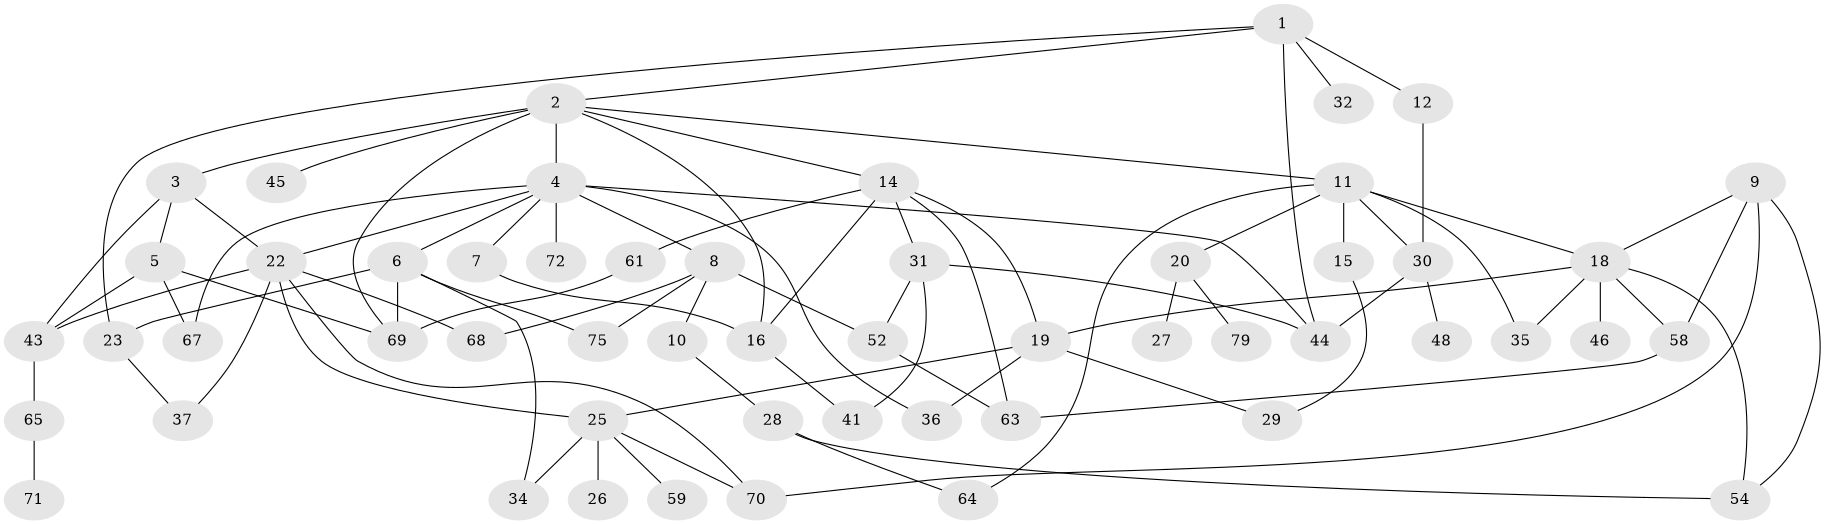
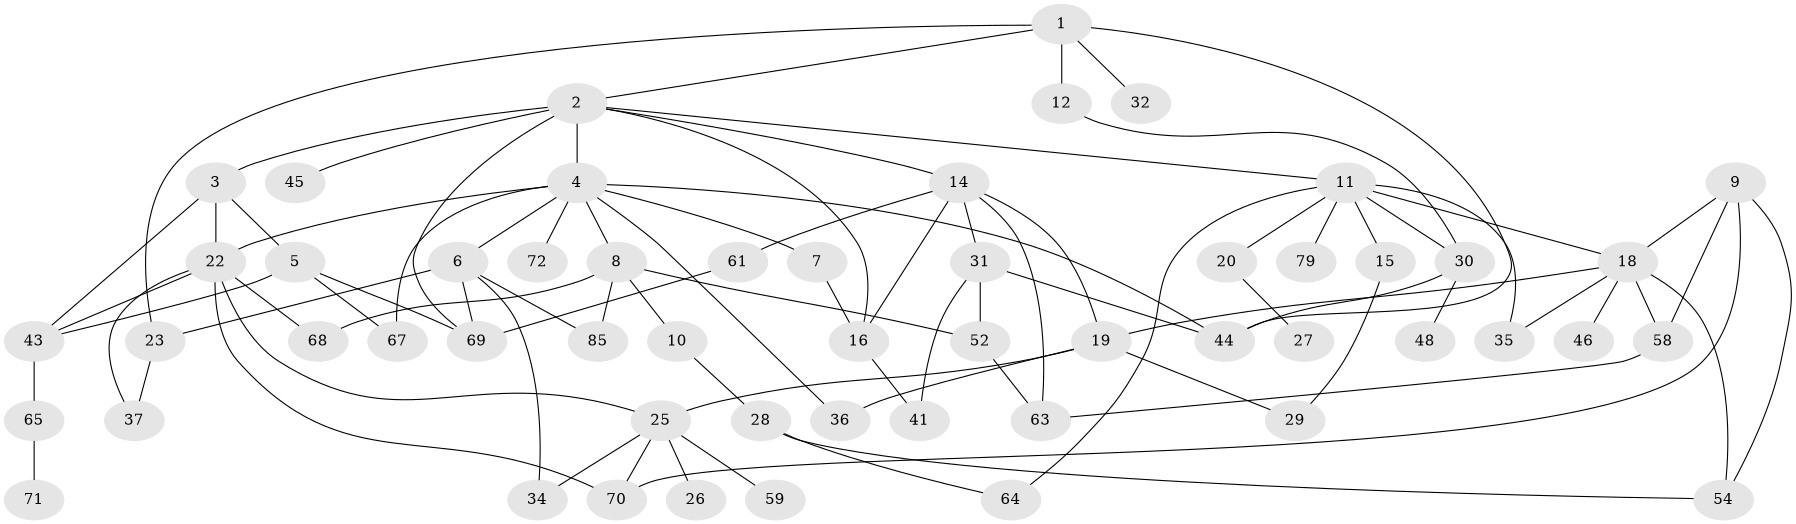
(1206, 295) -> (1326, 223)
(598, 341) -> (598, 341)
